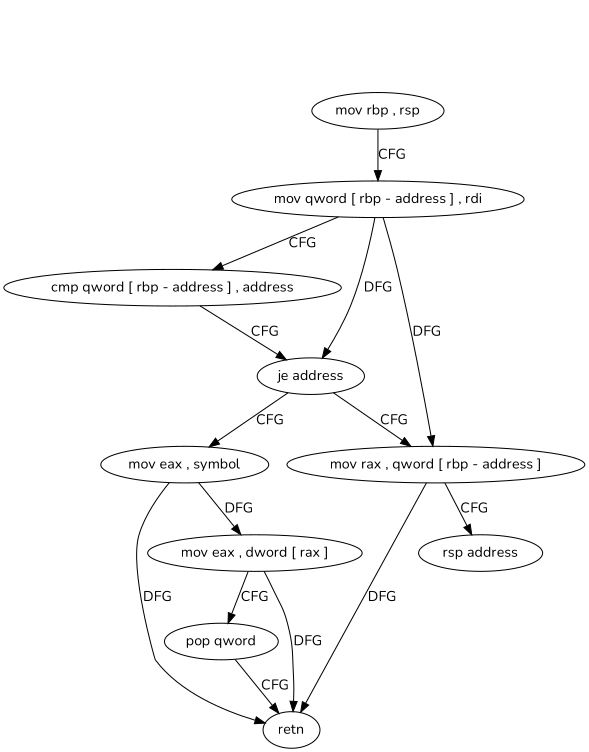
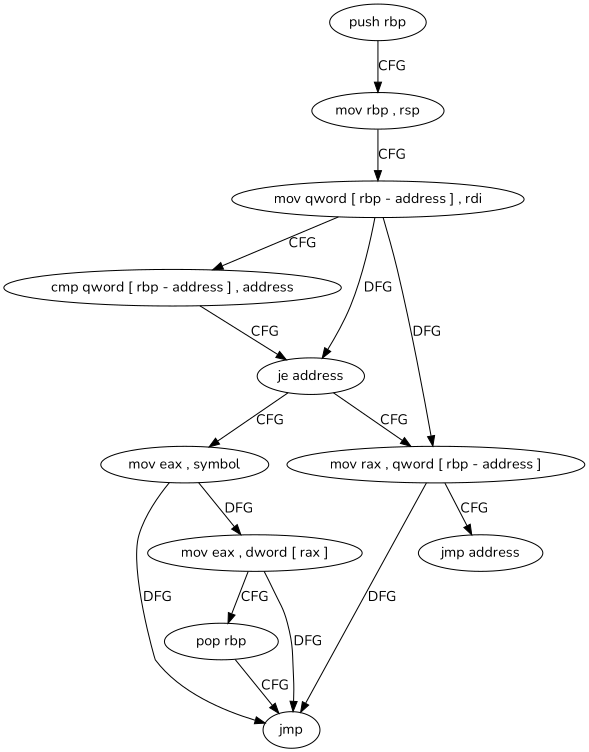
none -> (378, 22)
(481, 553) -> (481, 553)
(221, 642) -> (221, 642)
(292, 730) -> (292, 730)
